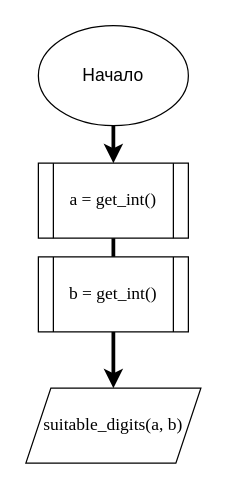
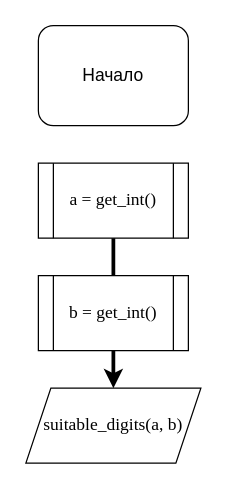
(113, 76) -> (113, 76)
(113, 138) -> none
(113, 294) -> (113, 313)
